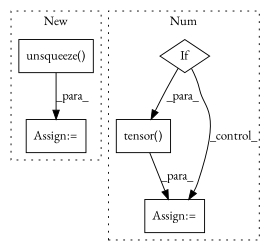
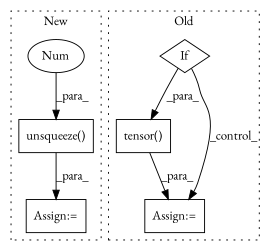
(184, 22) -> (184, 22)
none -> (56, 56)
